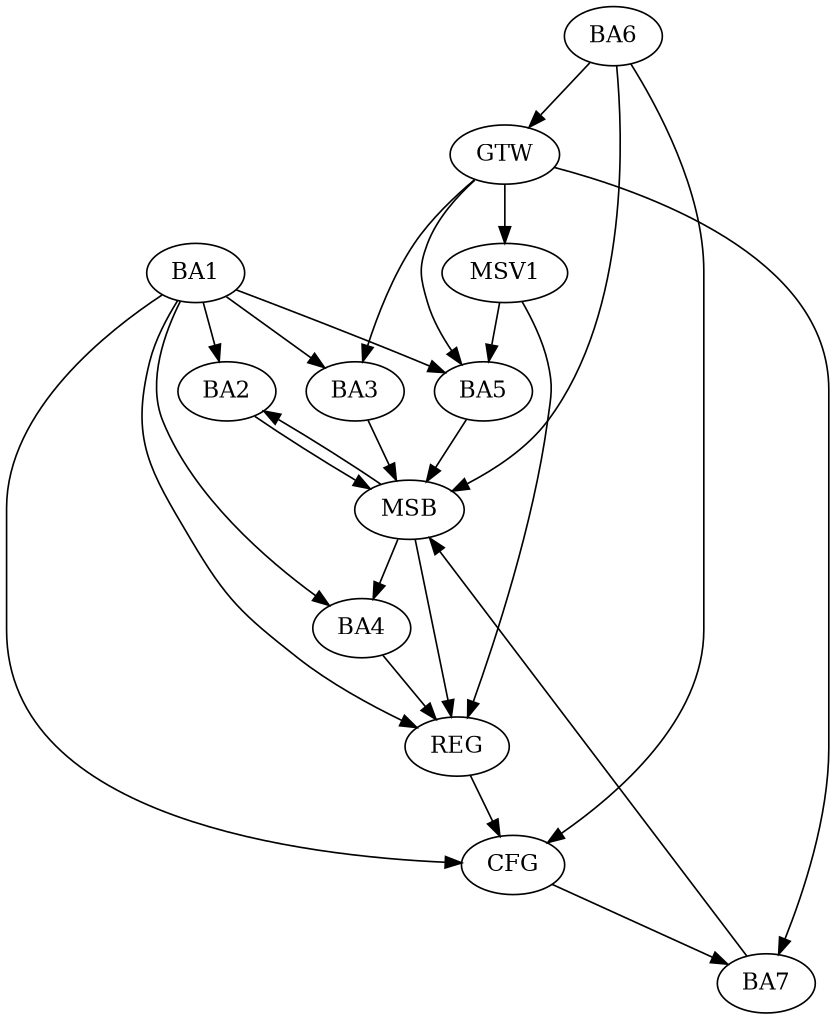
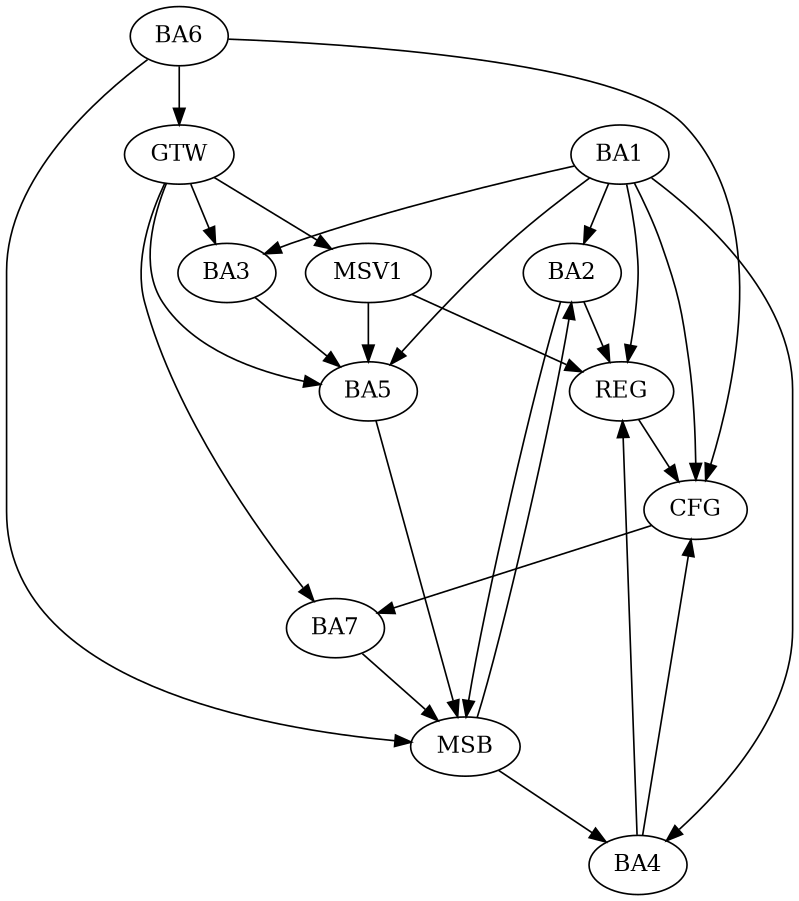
(379, 443) -> (291, 327)
(432, 620) -> (593, 324)
none -> (665, 696)
